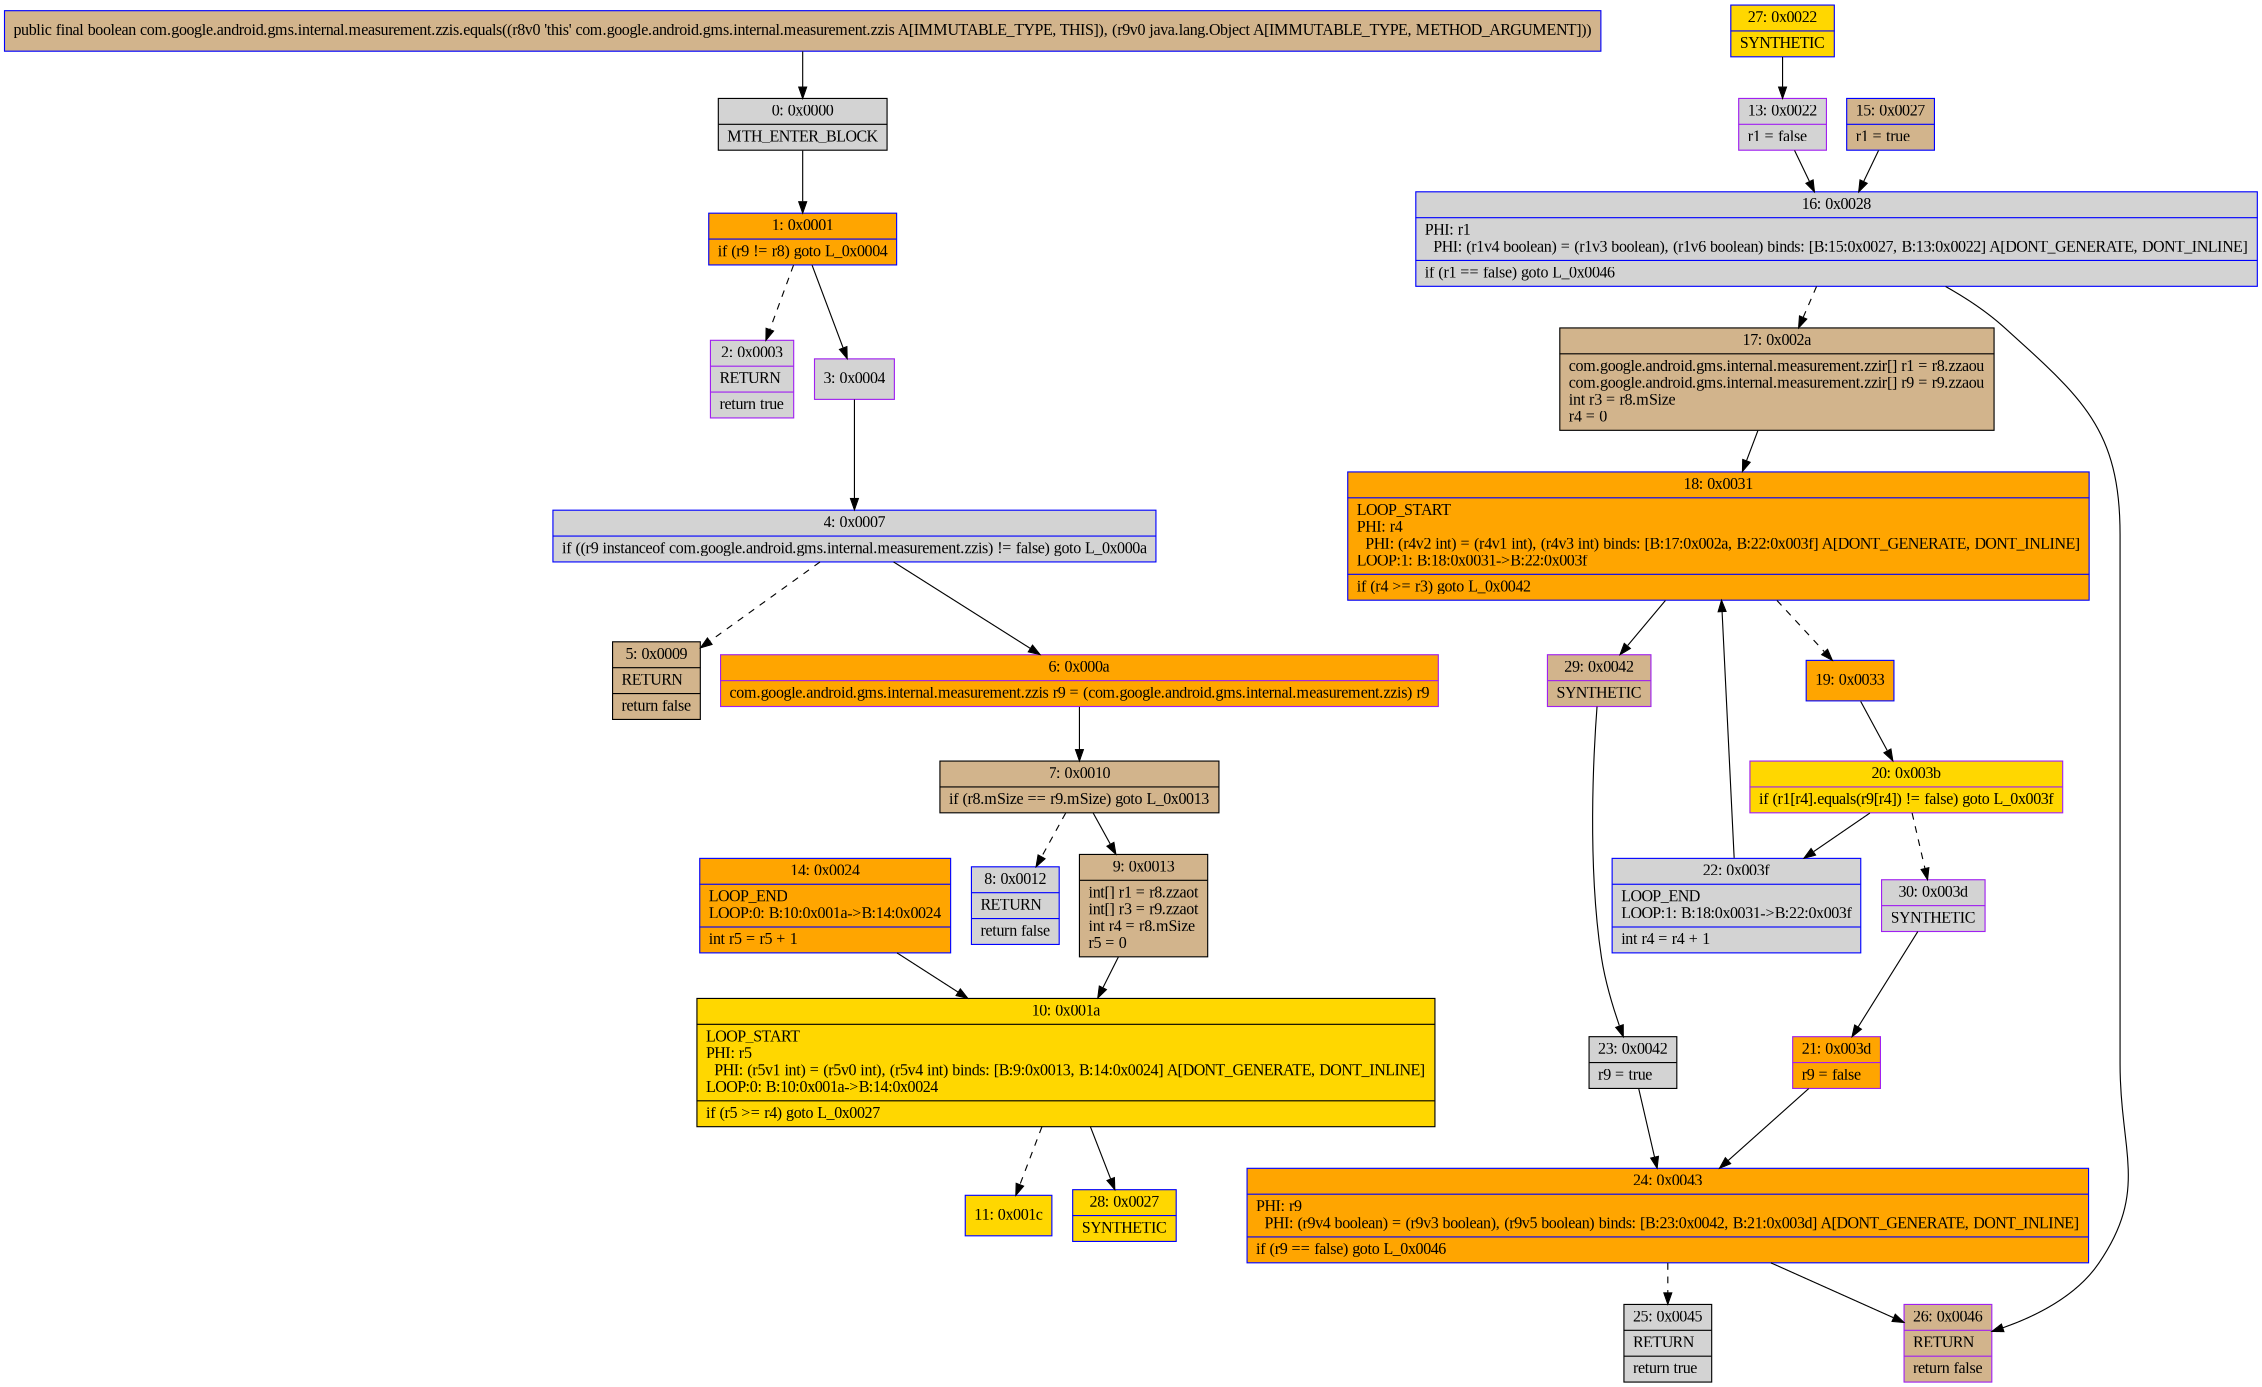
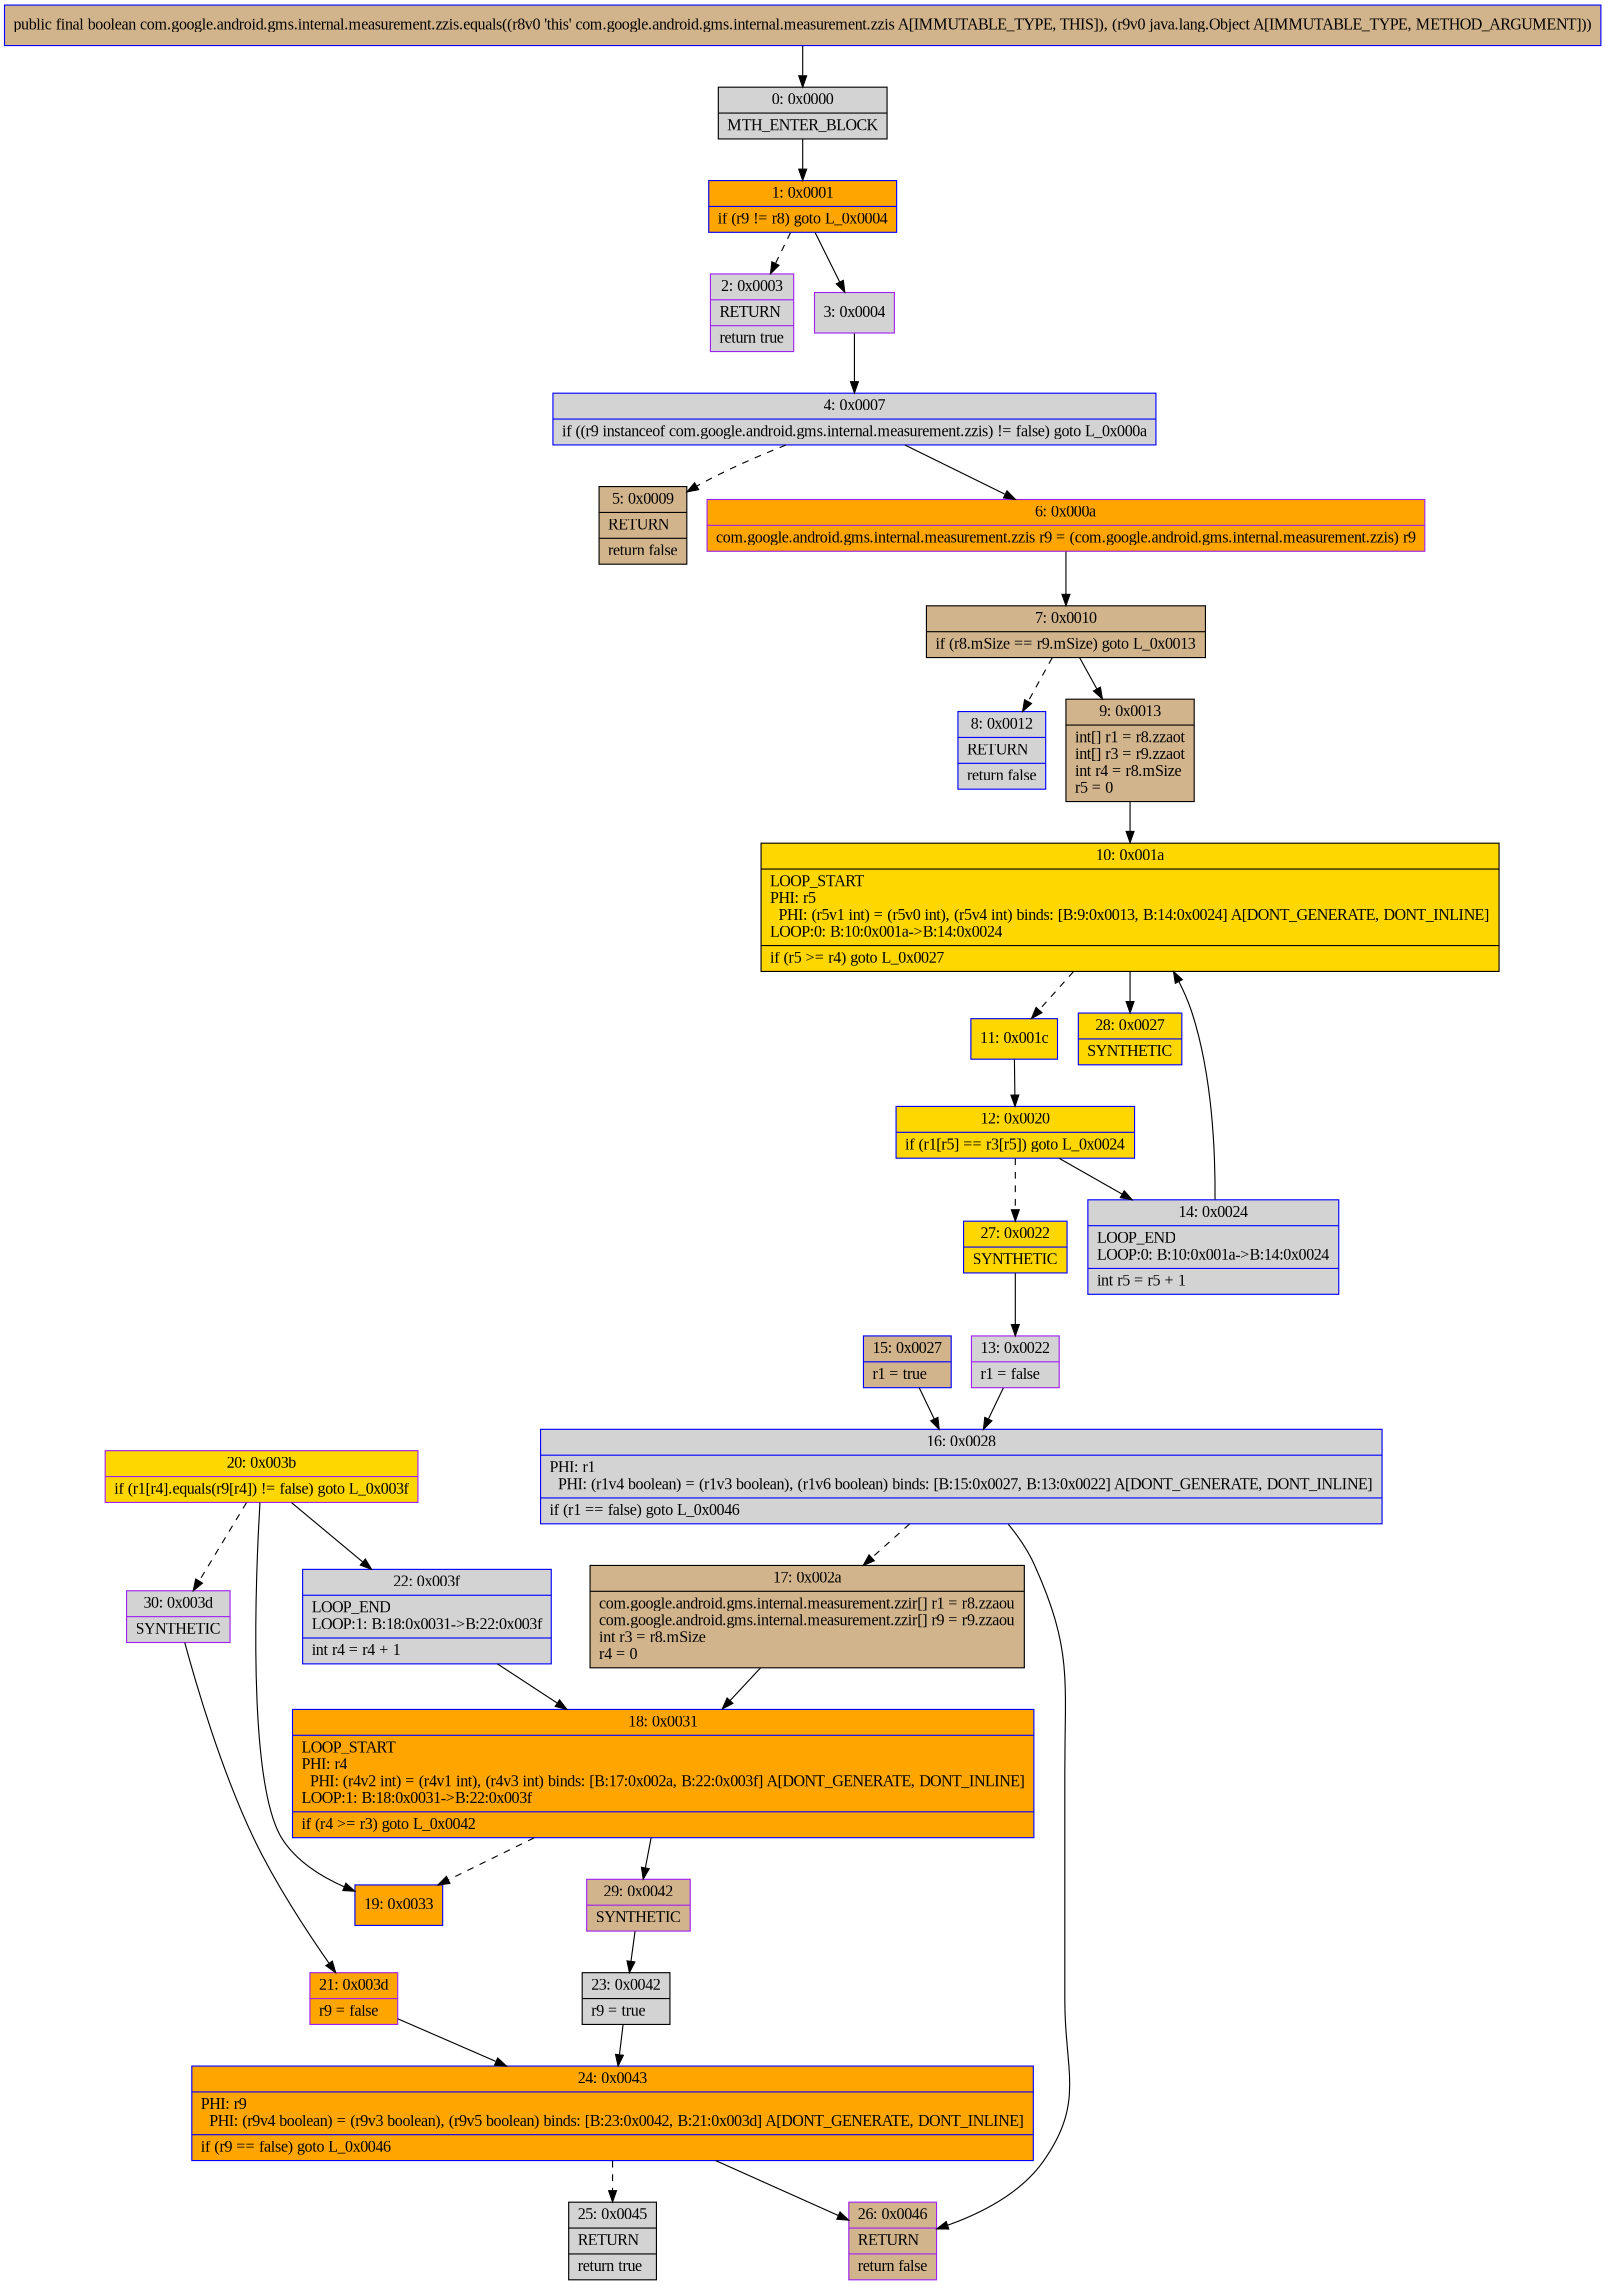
(1874, 726) -> (258, 1712)
(825, 906) -> (1213, 1247)
none -> (1015, 1132)
